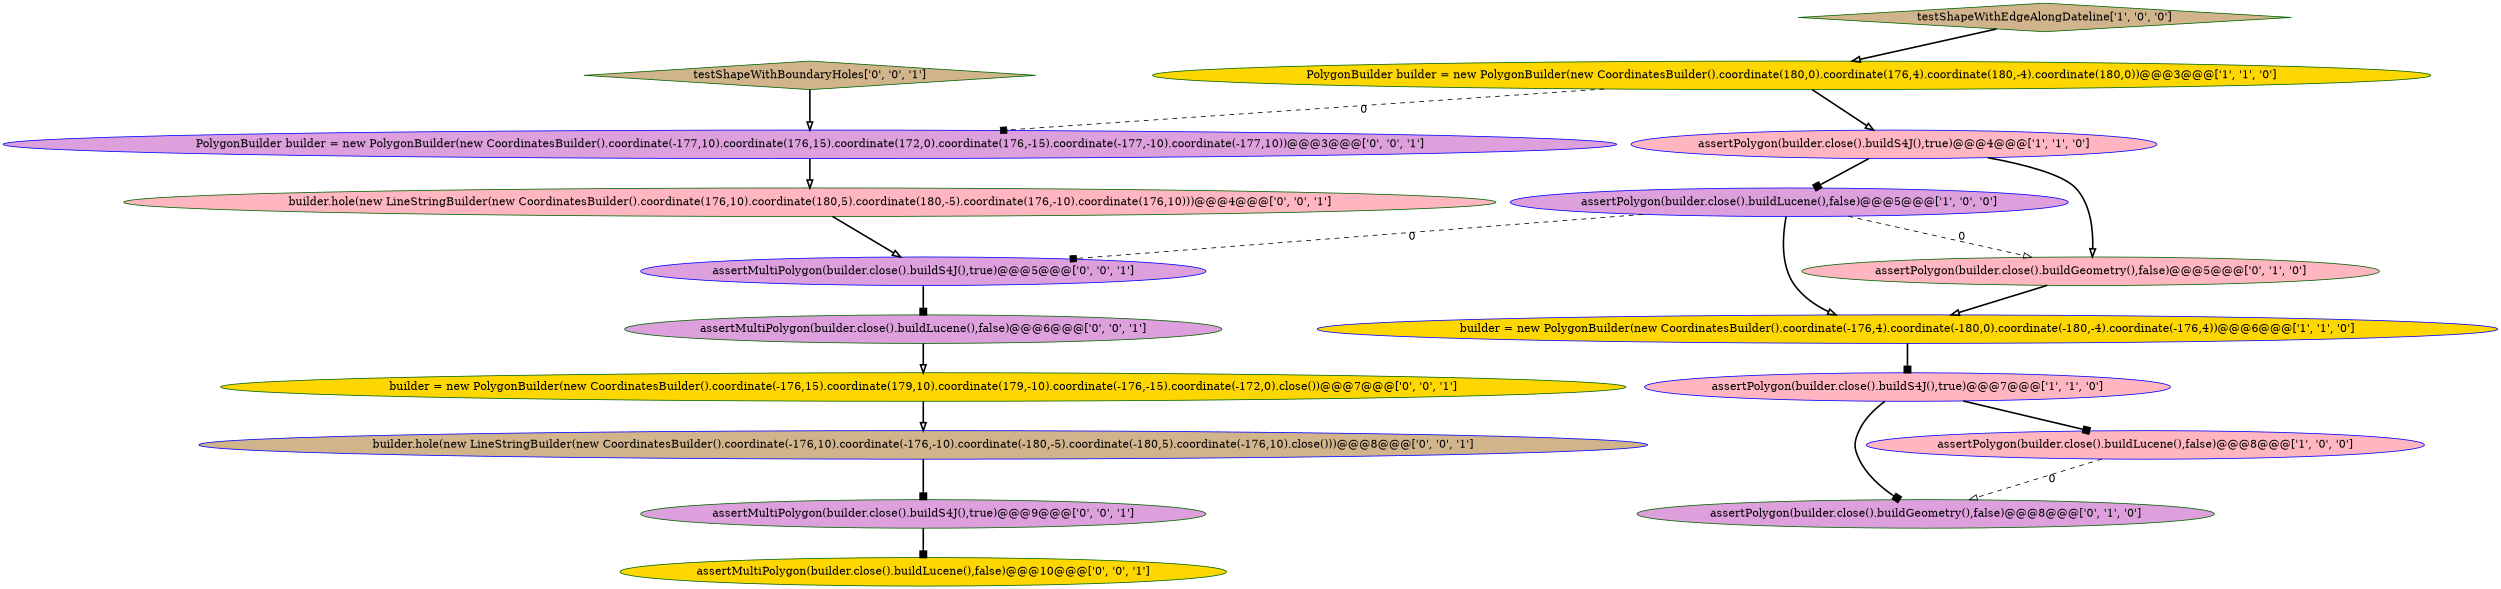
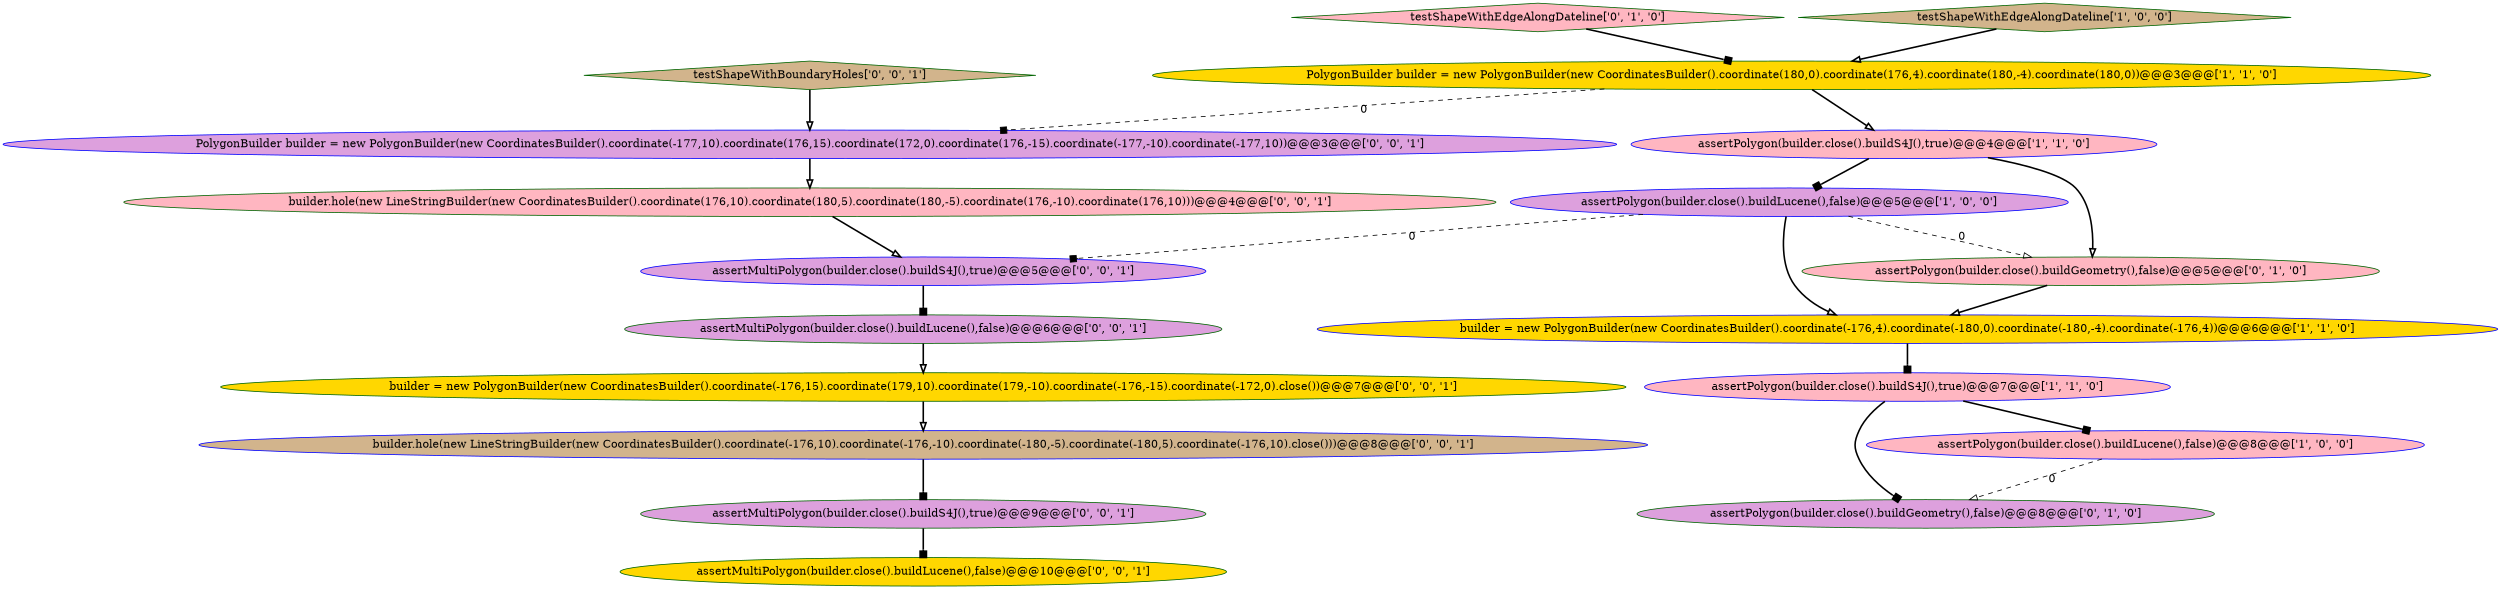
none -> (1538, 17)
